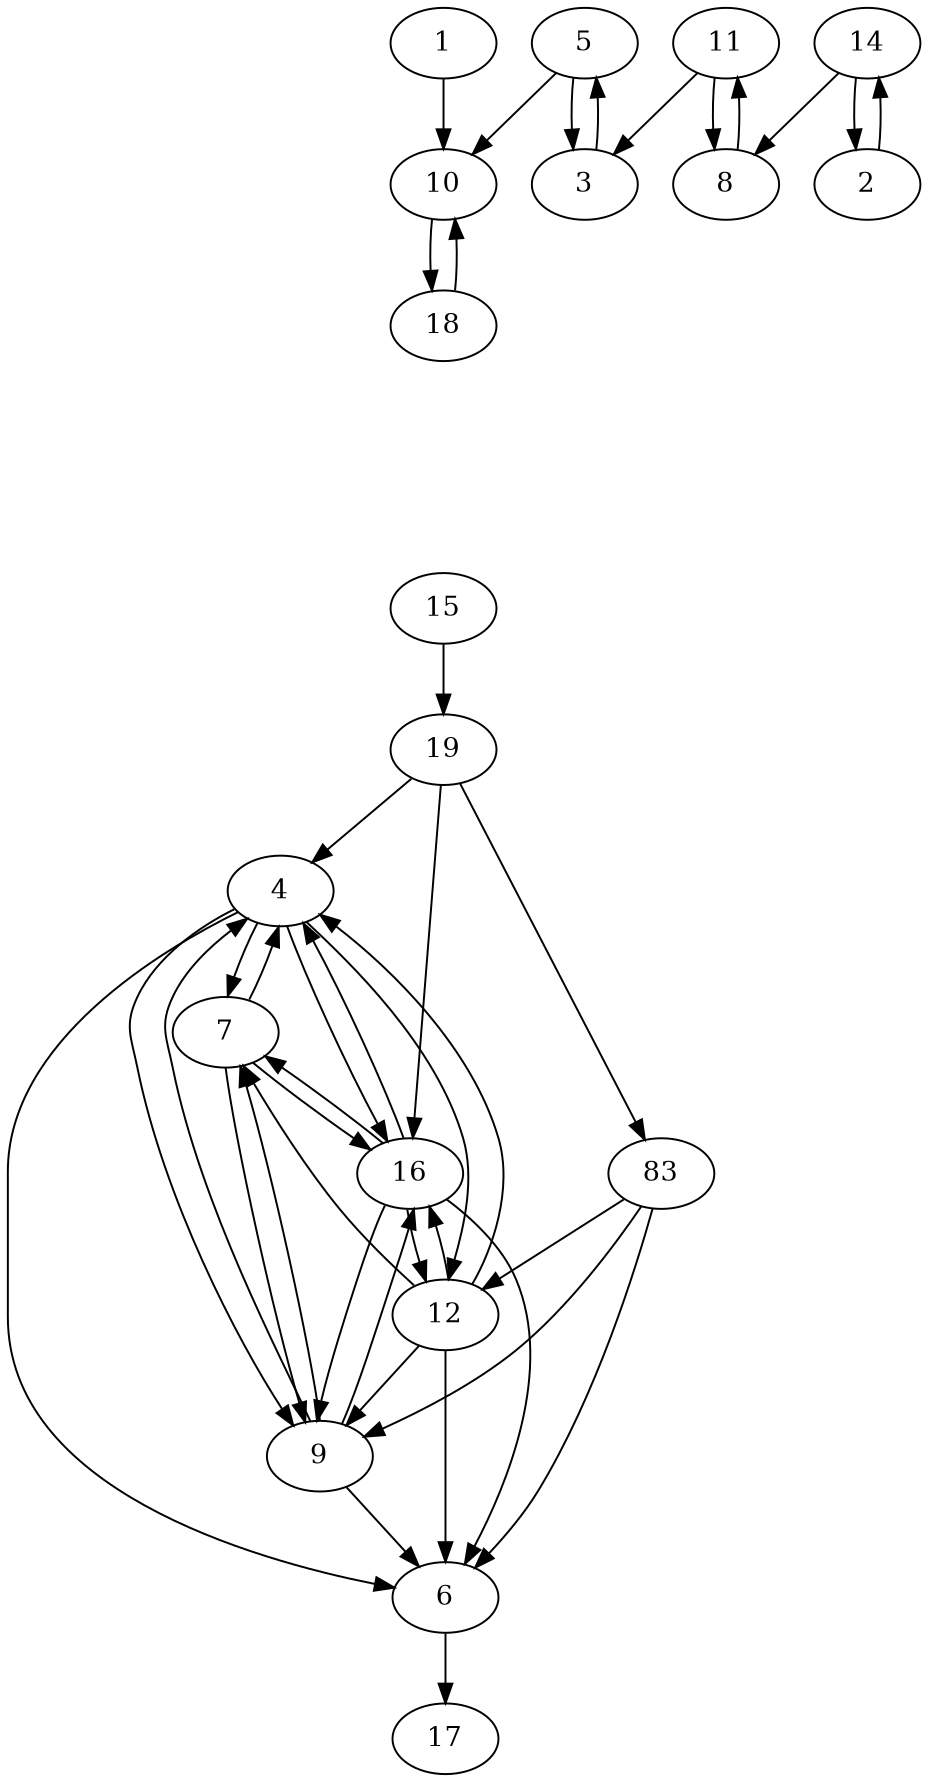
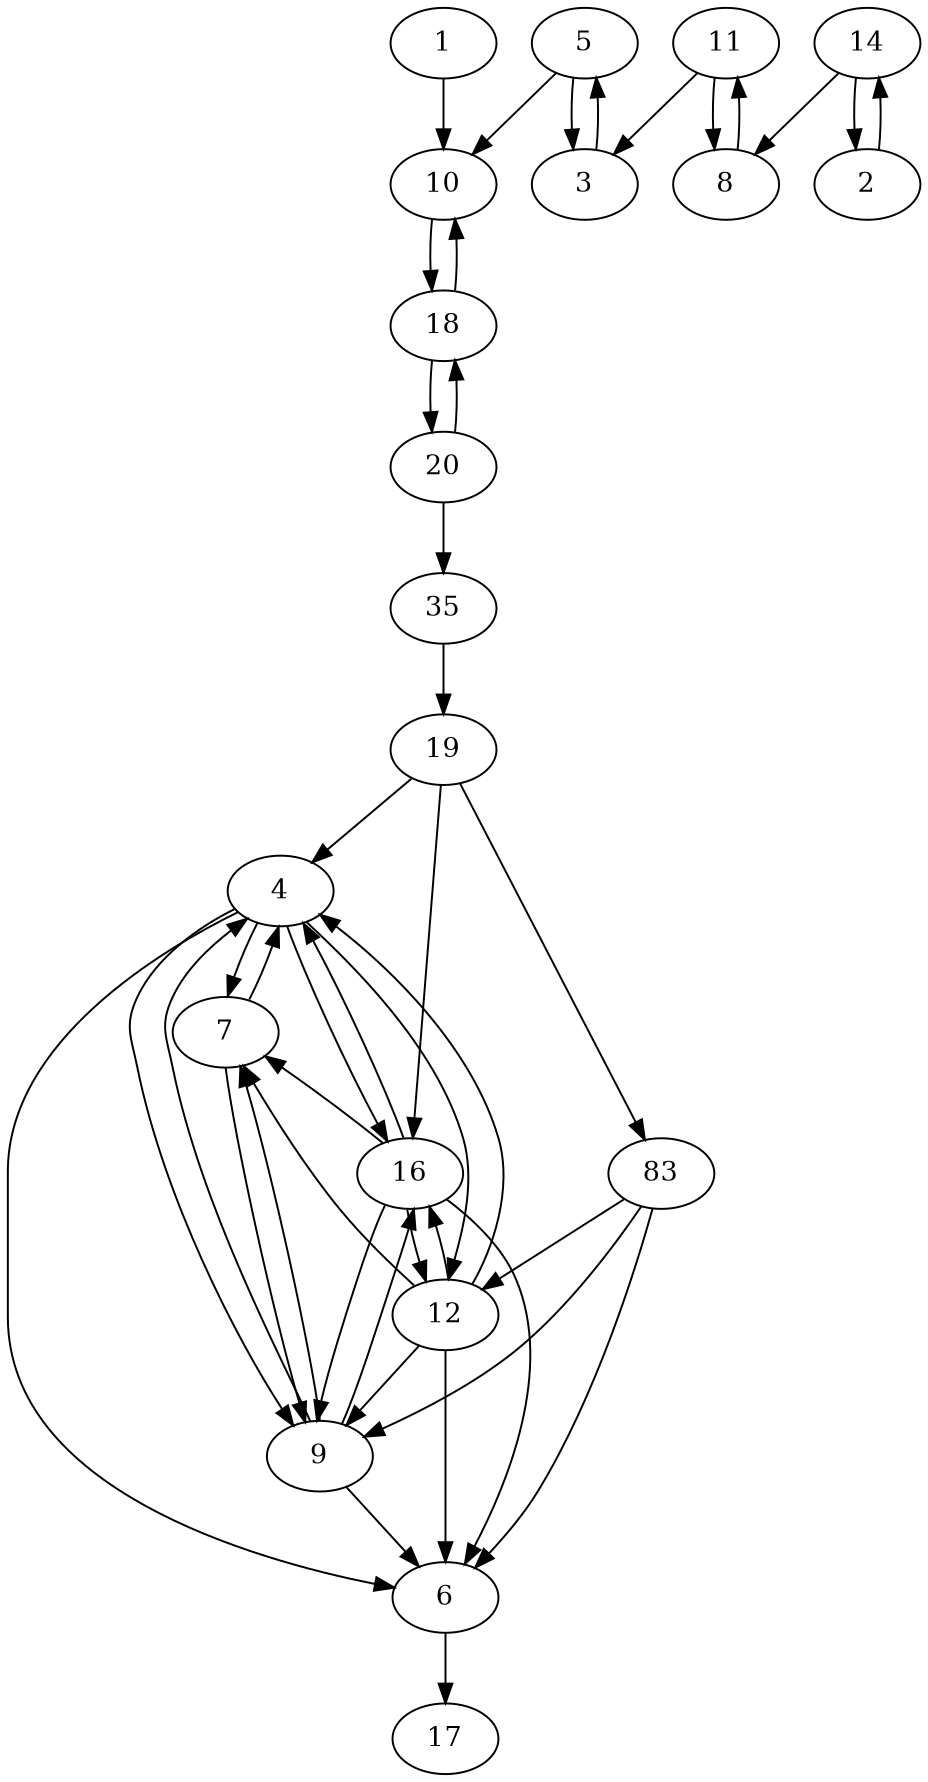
none -> (444, 467)
(444, 608) -> (444, 608)
(303, 1101) -> none
